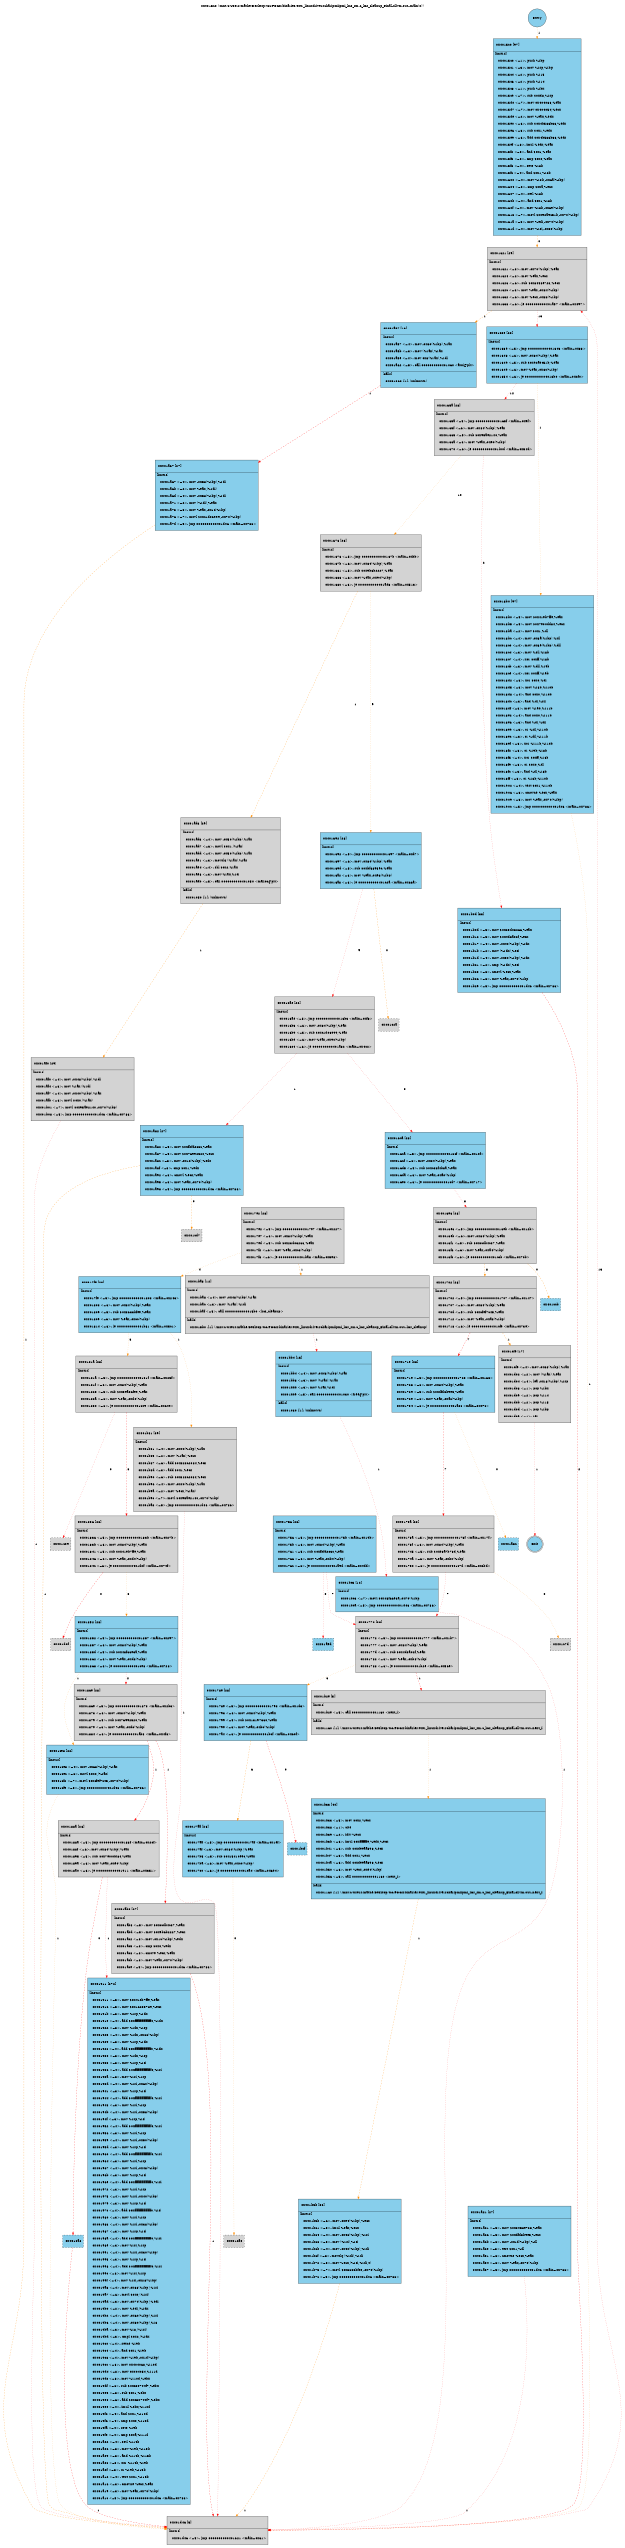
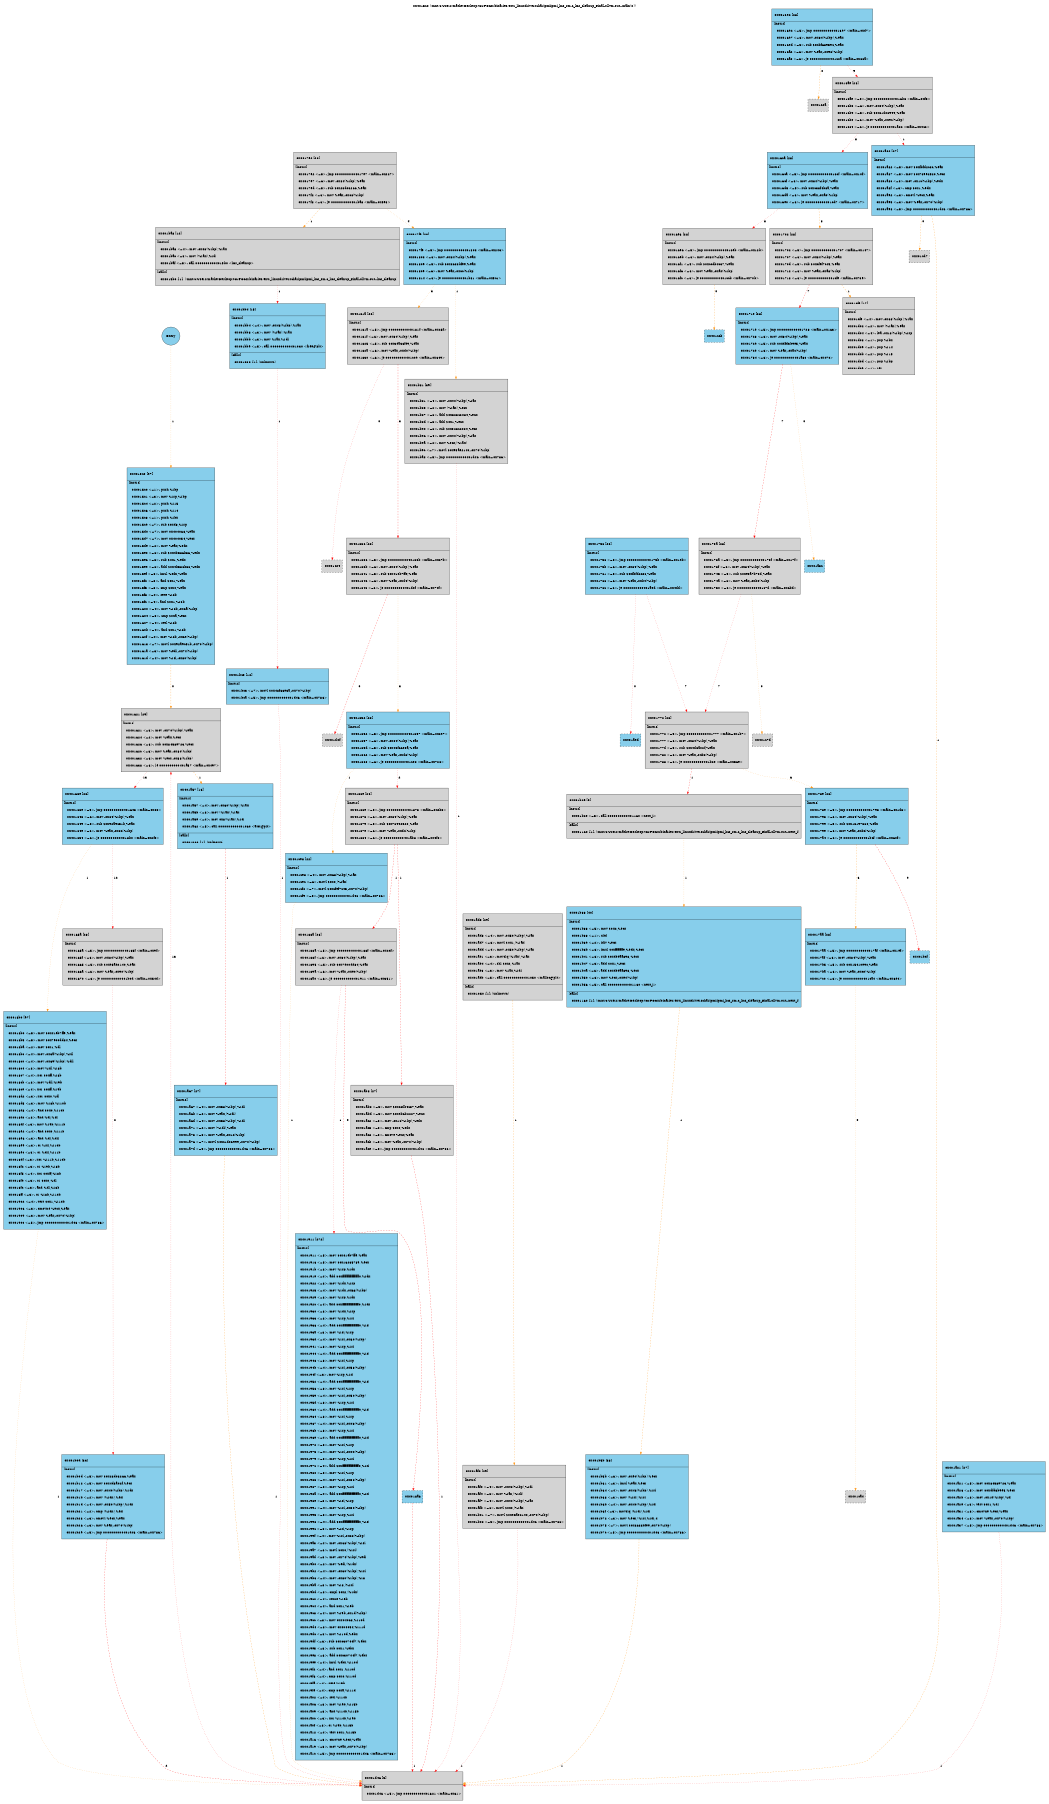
(371, 563) -> none
(485, 1269) -> (819, 217)
(535, 1544) -> none
